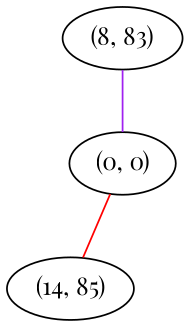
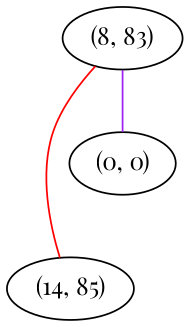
(97, 226) -> (48, 156)
